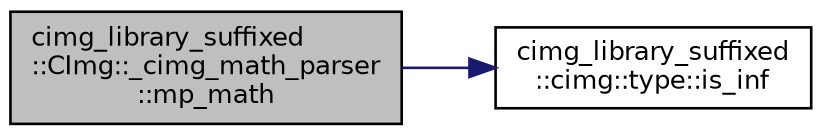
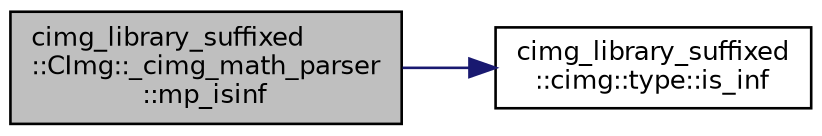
(206, 68) -> (206, 68)
